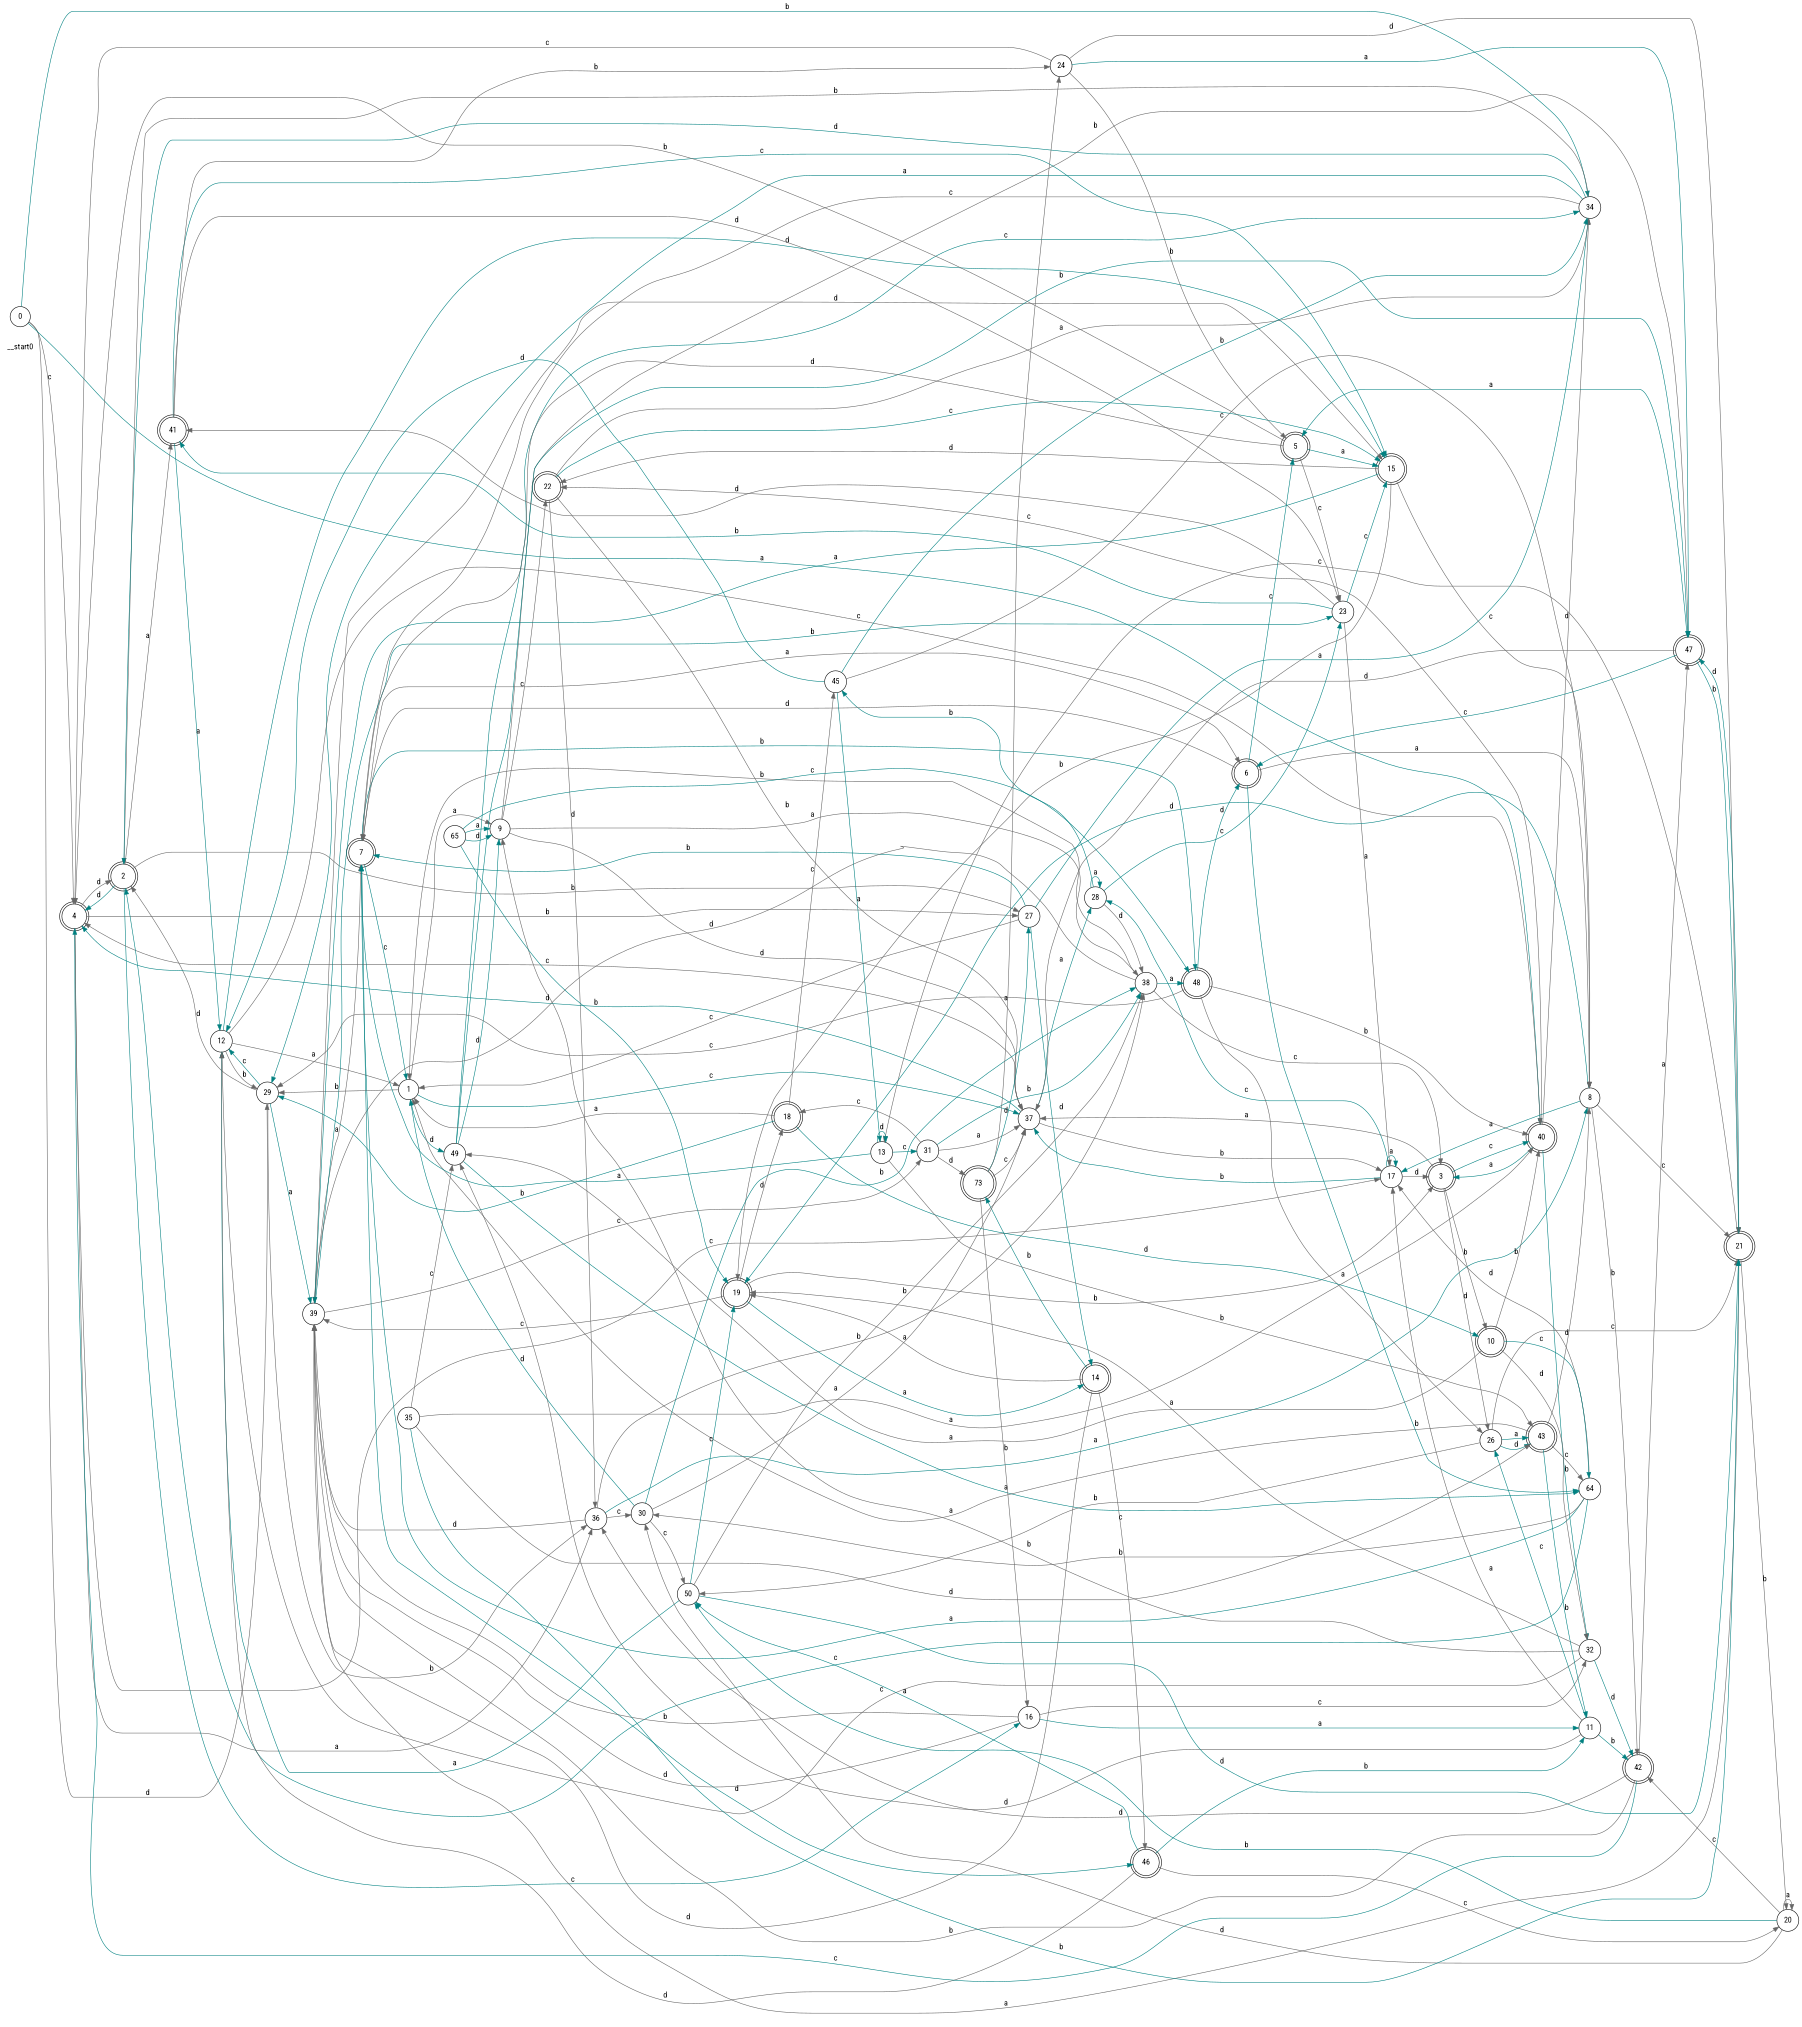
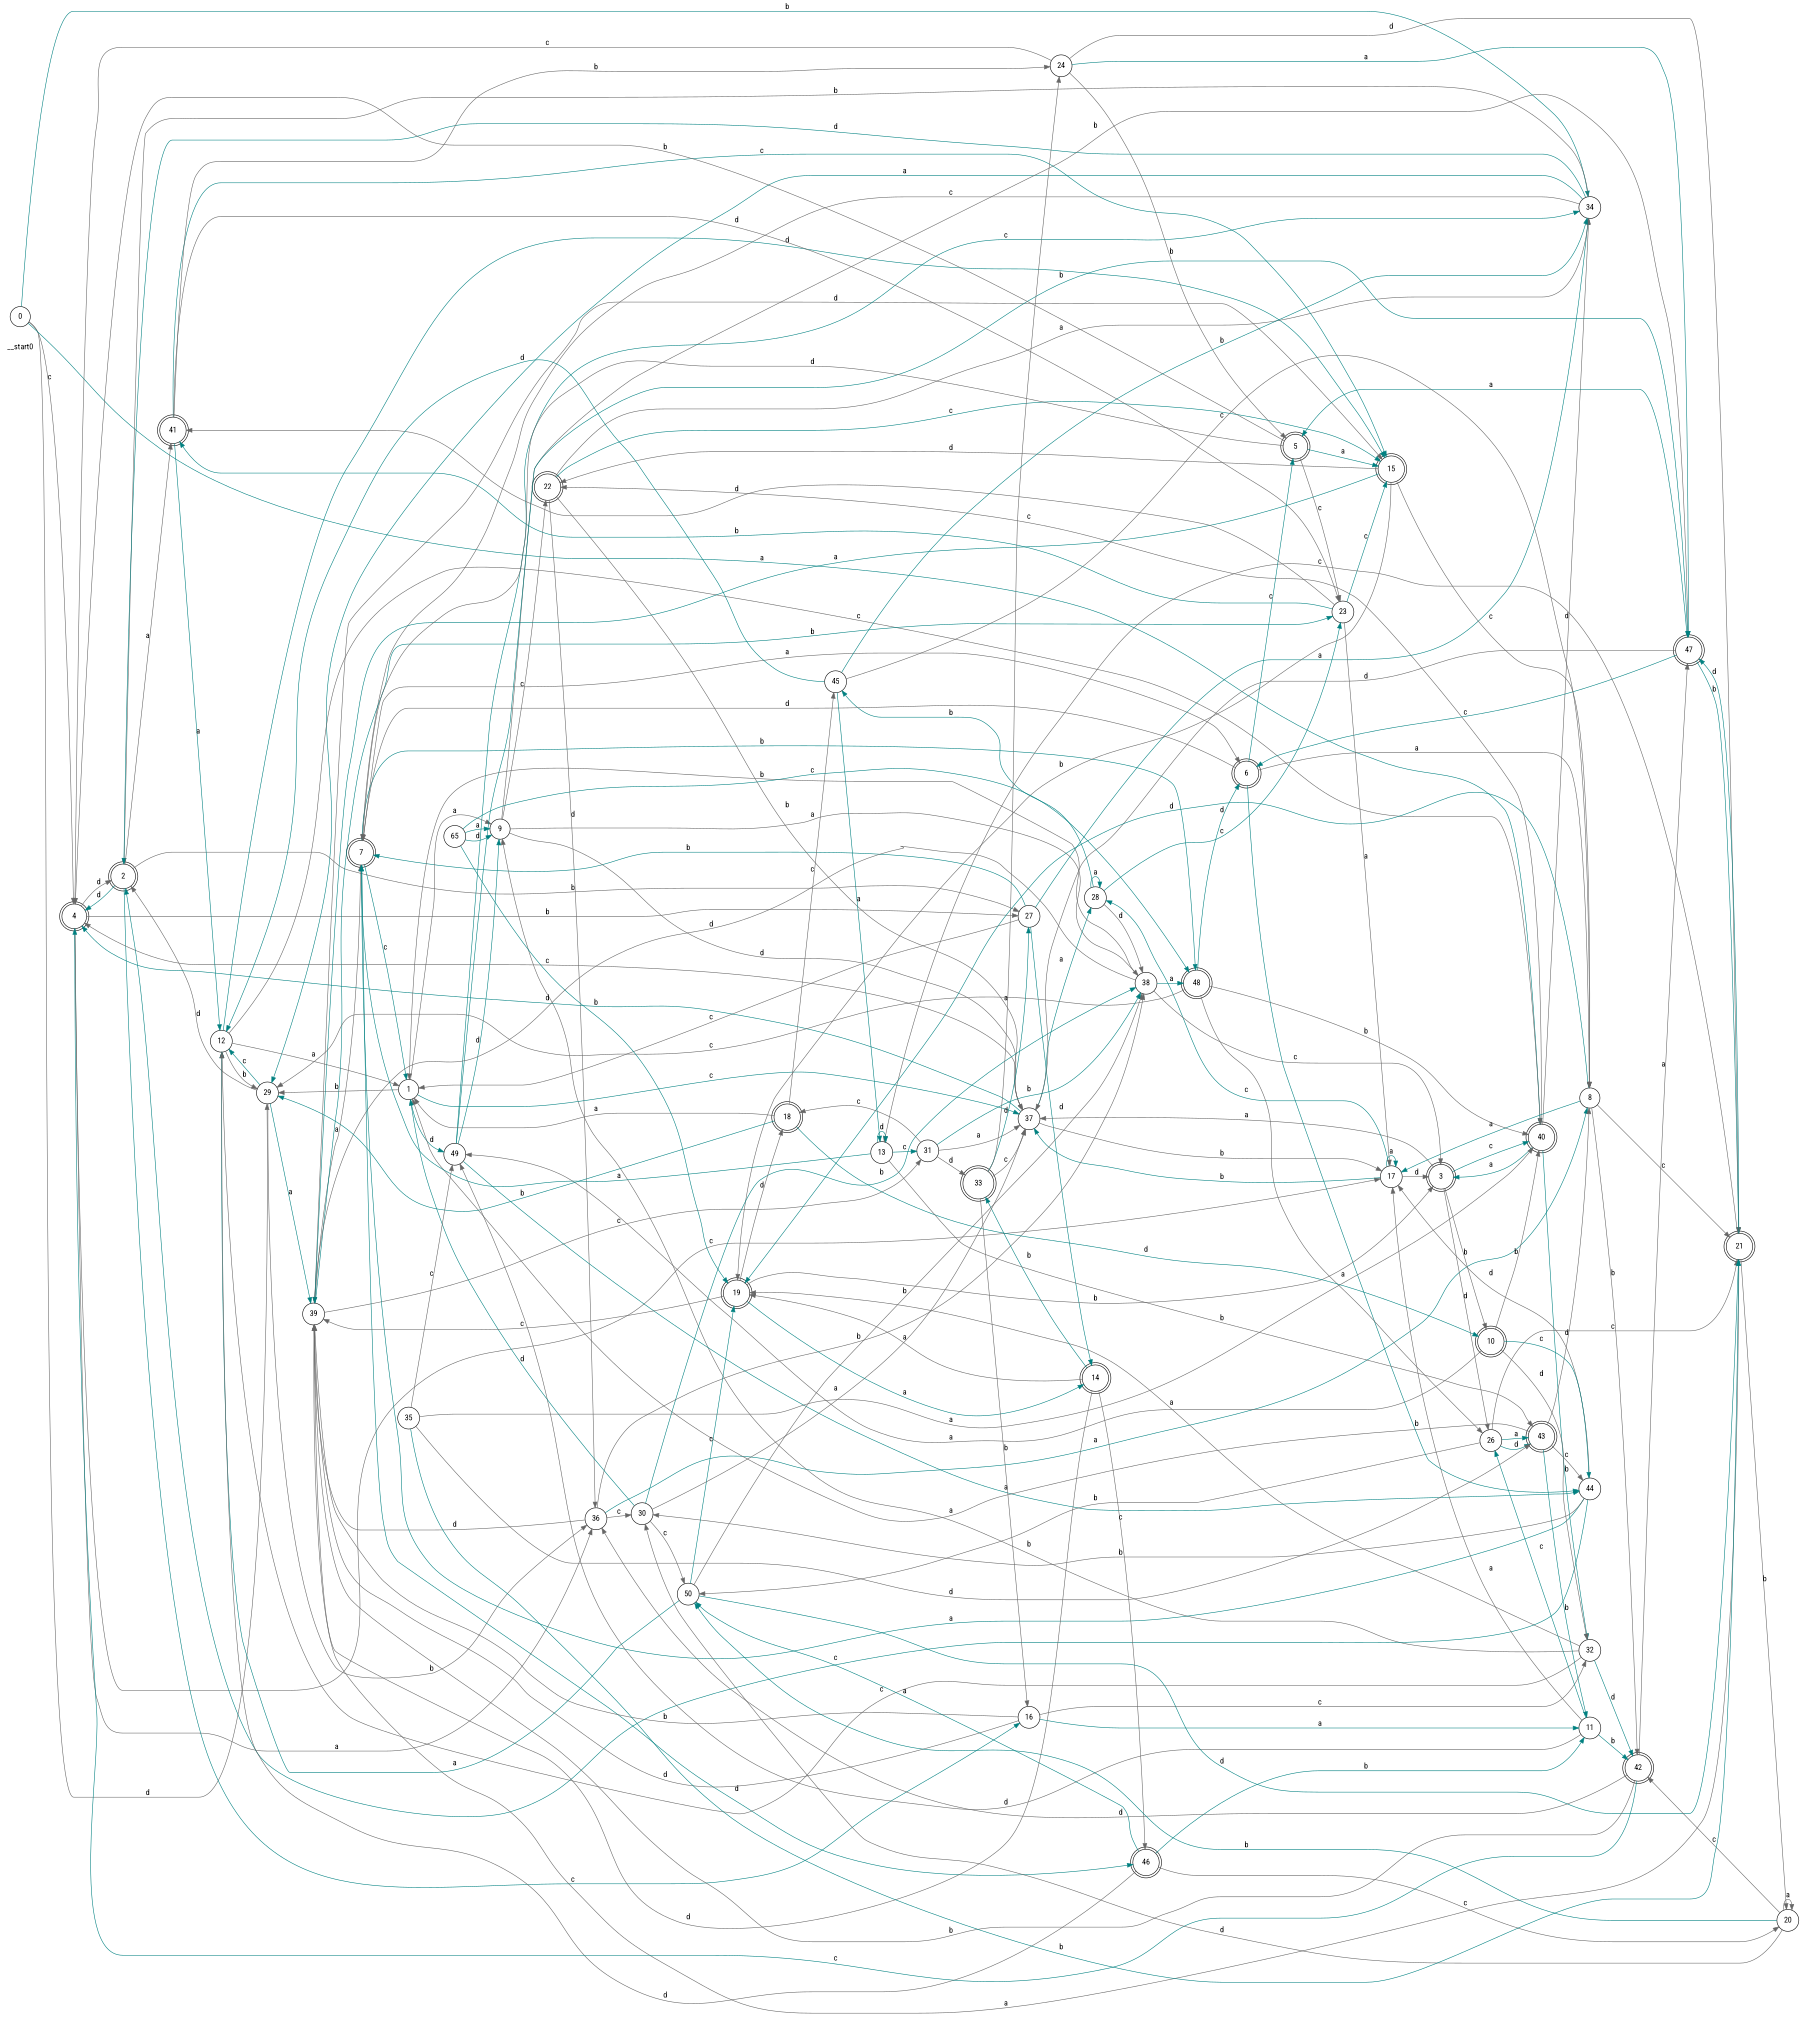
(978, 1184) -> (978, 1184)
(1590, 1489) -> (1590, 1489)
